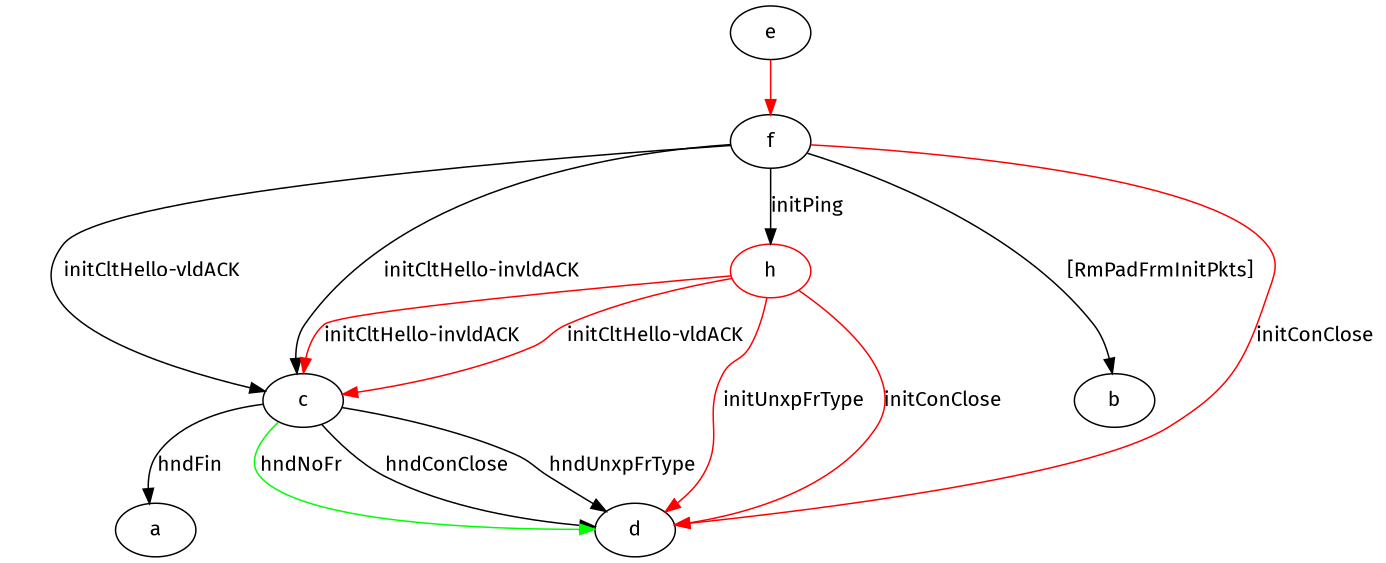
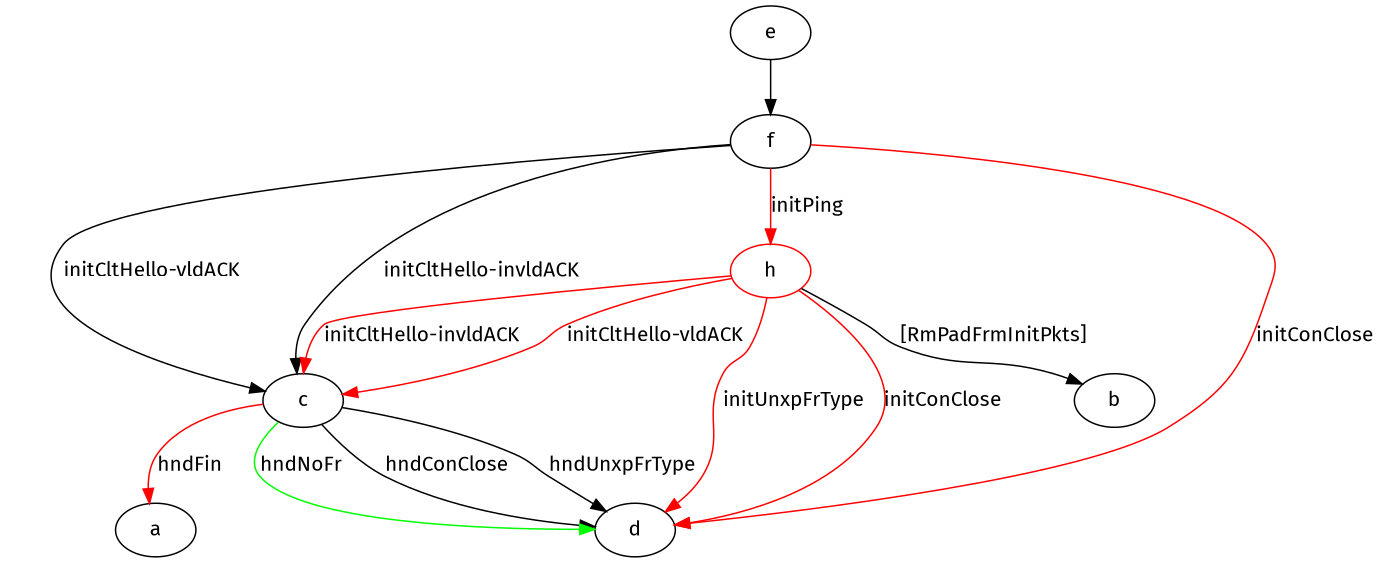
(771, 80) -> (771, 80)
(771, 199) -> (771, 199)
(979, 229) -> (927, 356)
(189, 427) -> (189, 427)
